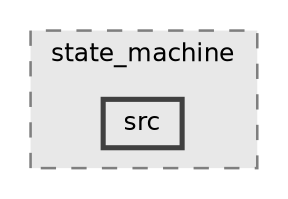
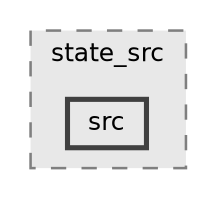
(144, 55) -> (108, 55)
